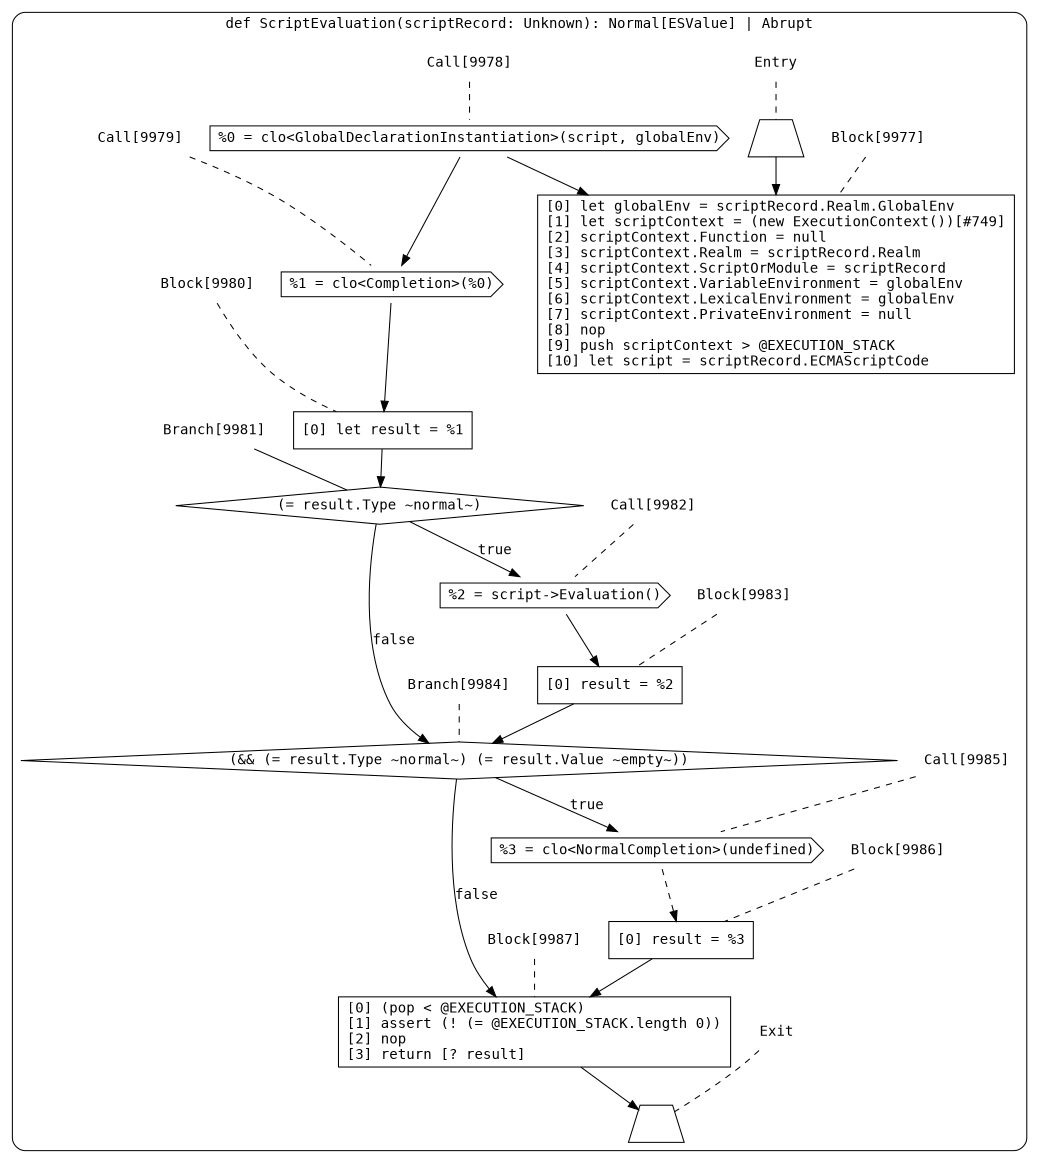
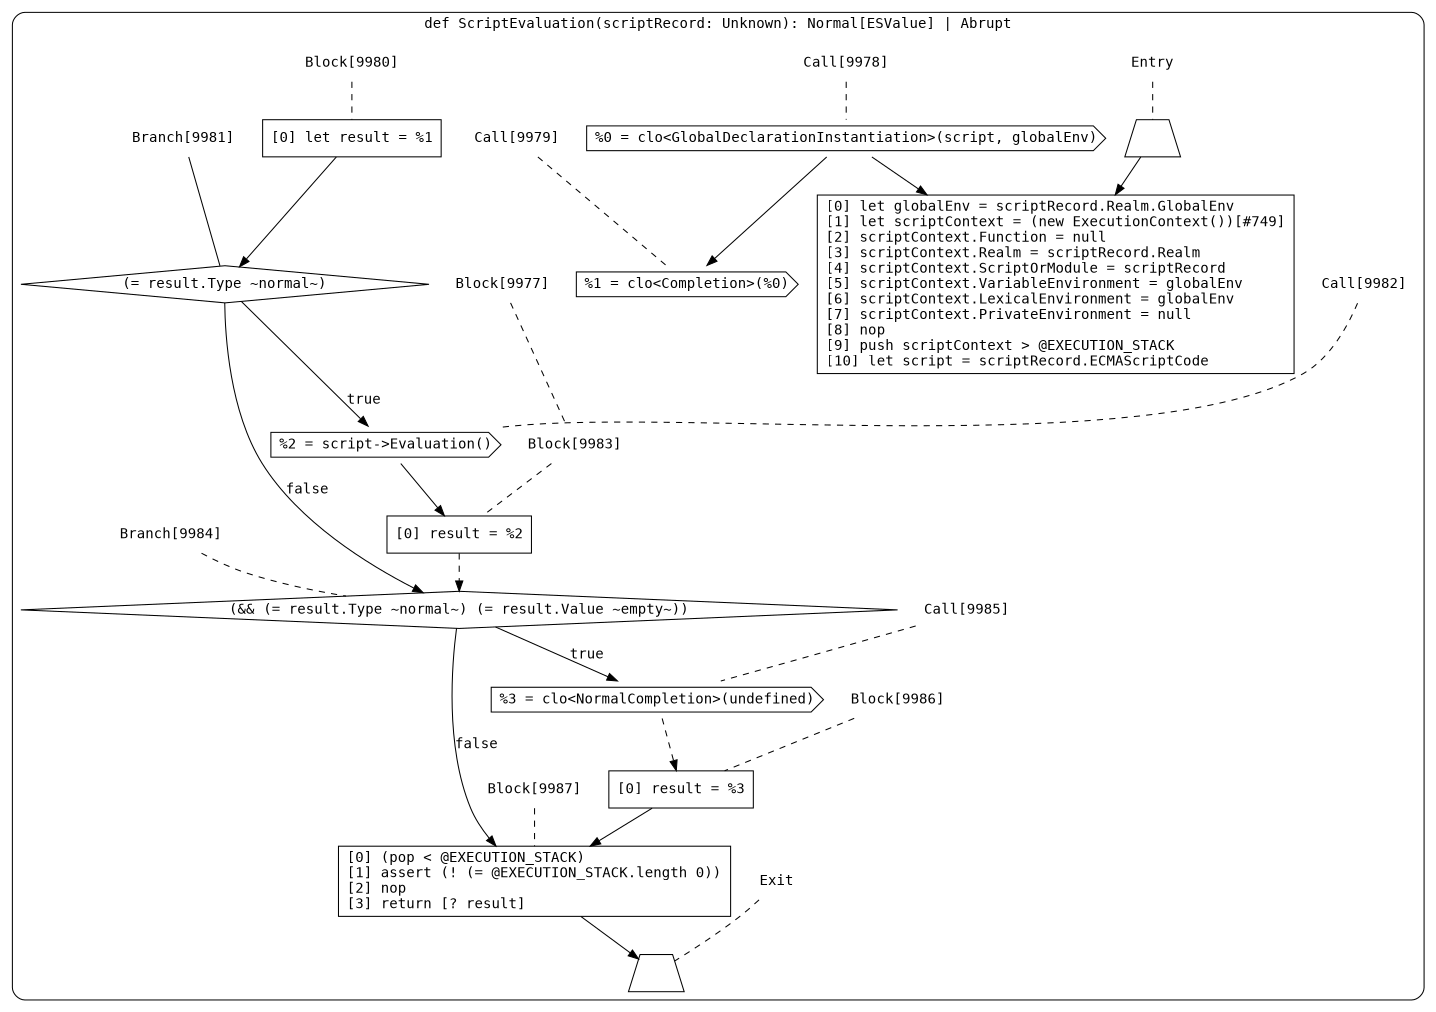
(852, 176) -> (539, 364)
(388, 352) -> none
(538, 721) -> (459, 567)
